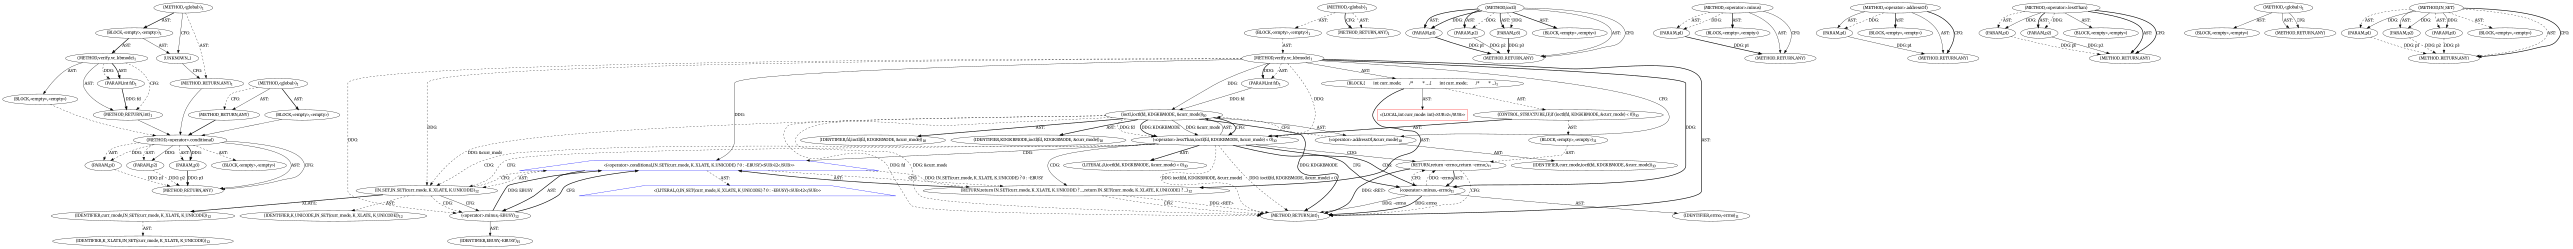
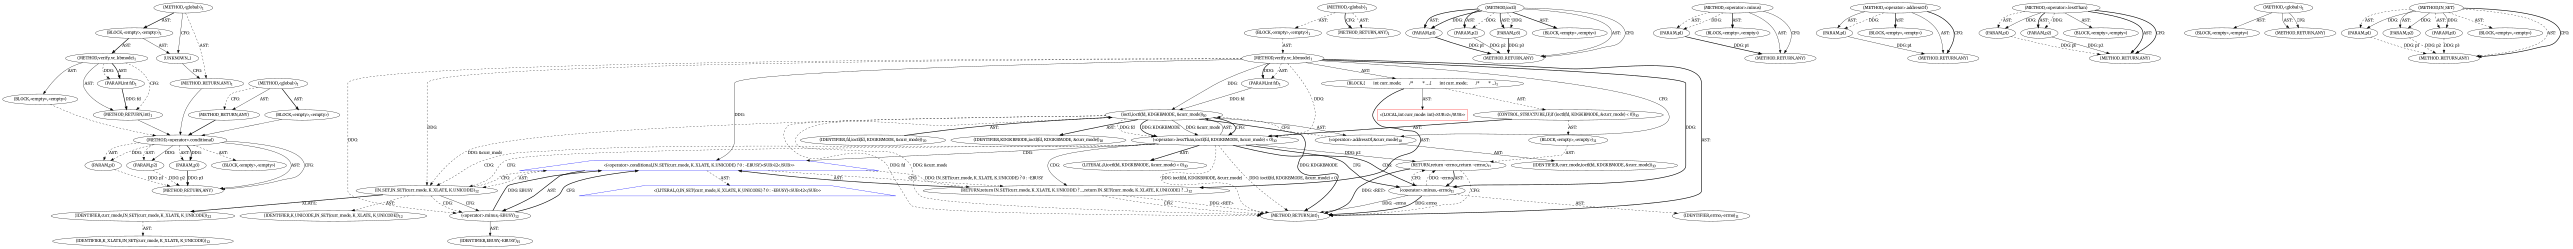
(1022, 127) -> (996, 125)
(925, 140) -> (925, 140)
(1353, 153) -> (1353, 153)
(1564, 205) -> (1564, 205)
(209, 216) -> (209, 216)
